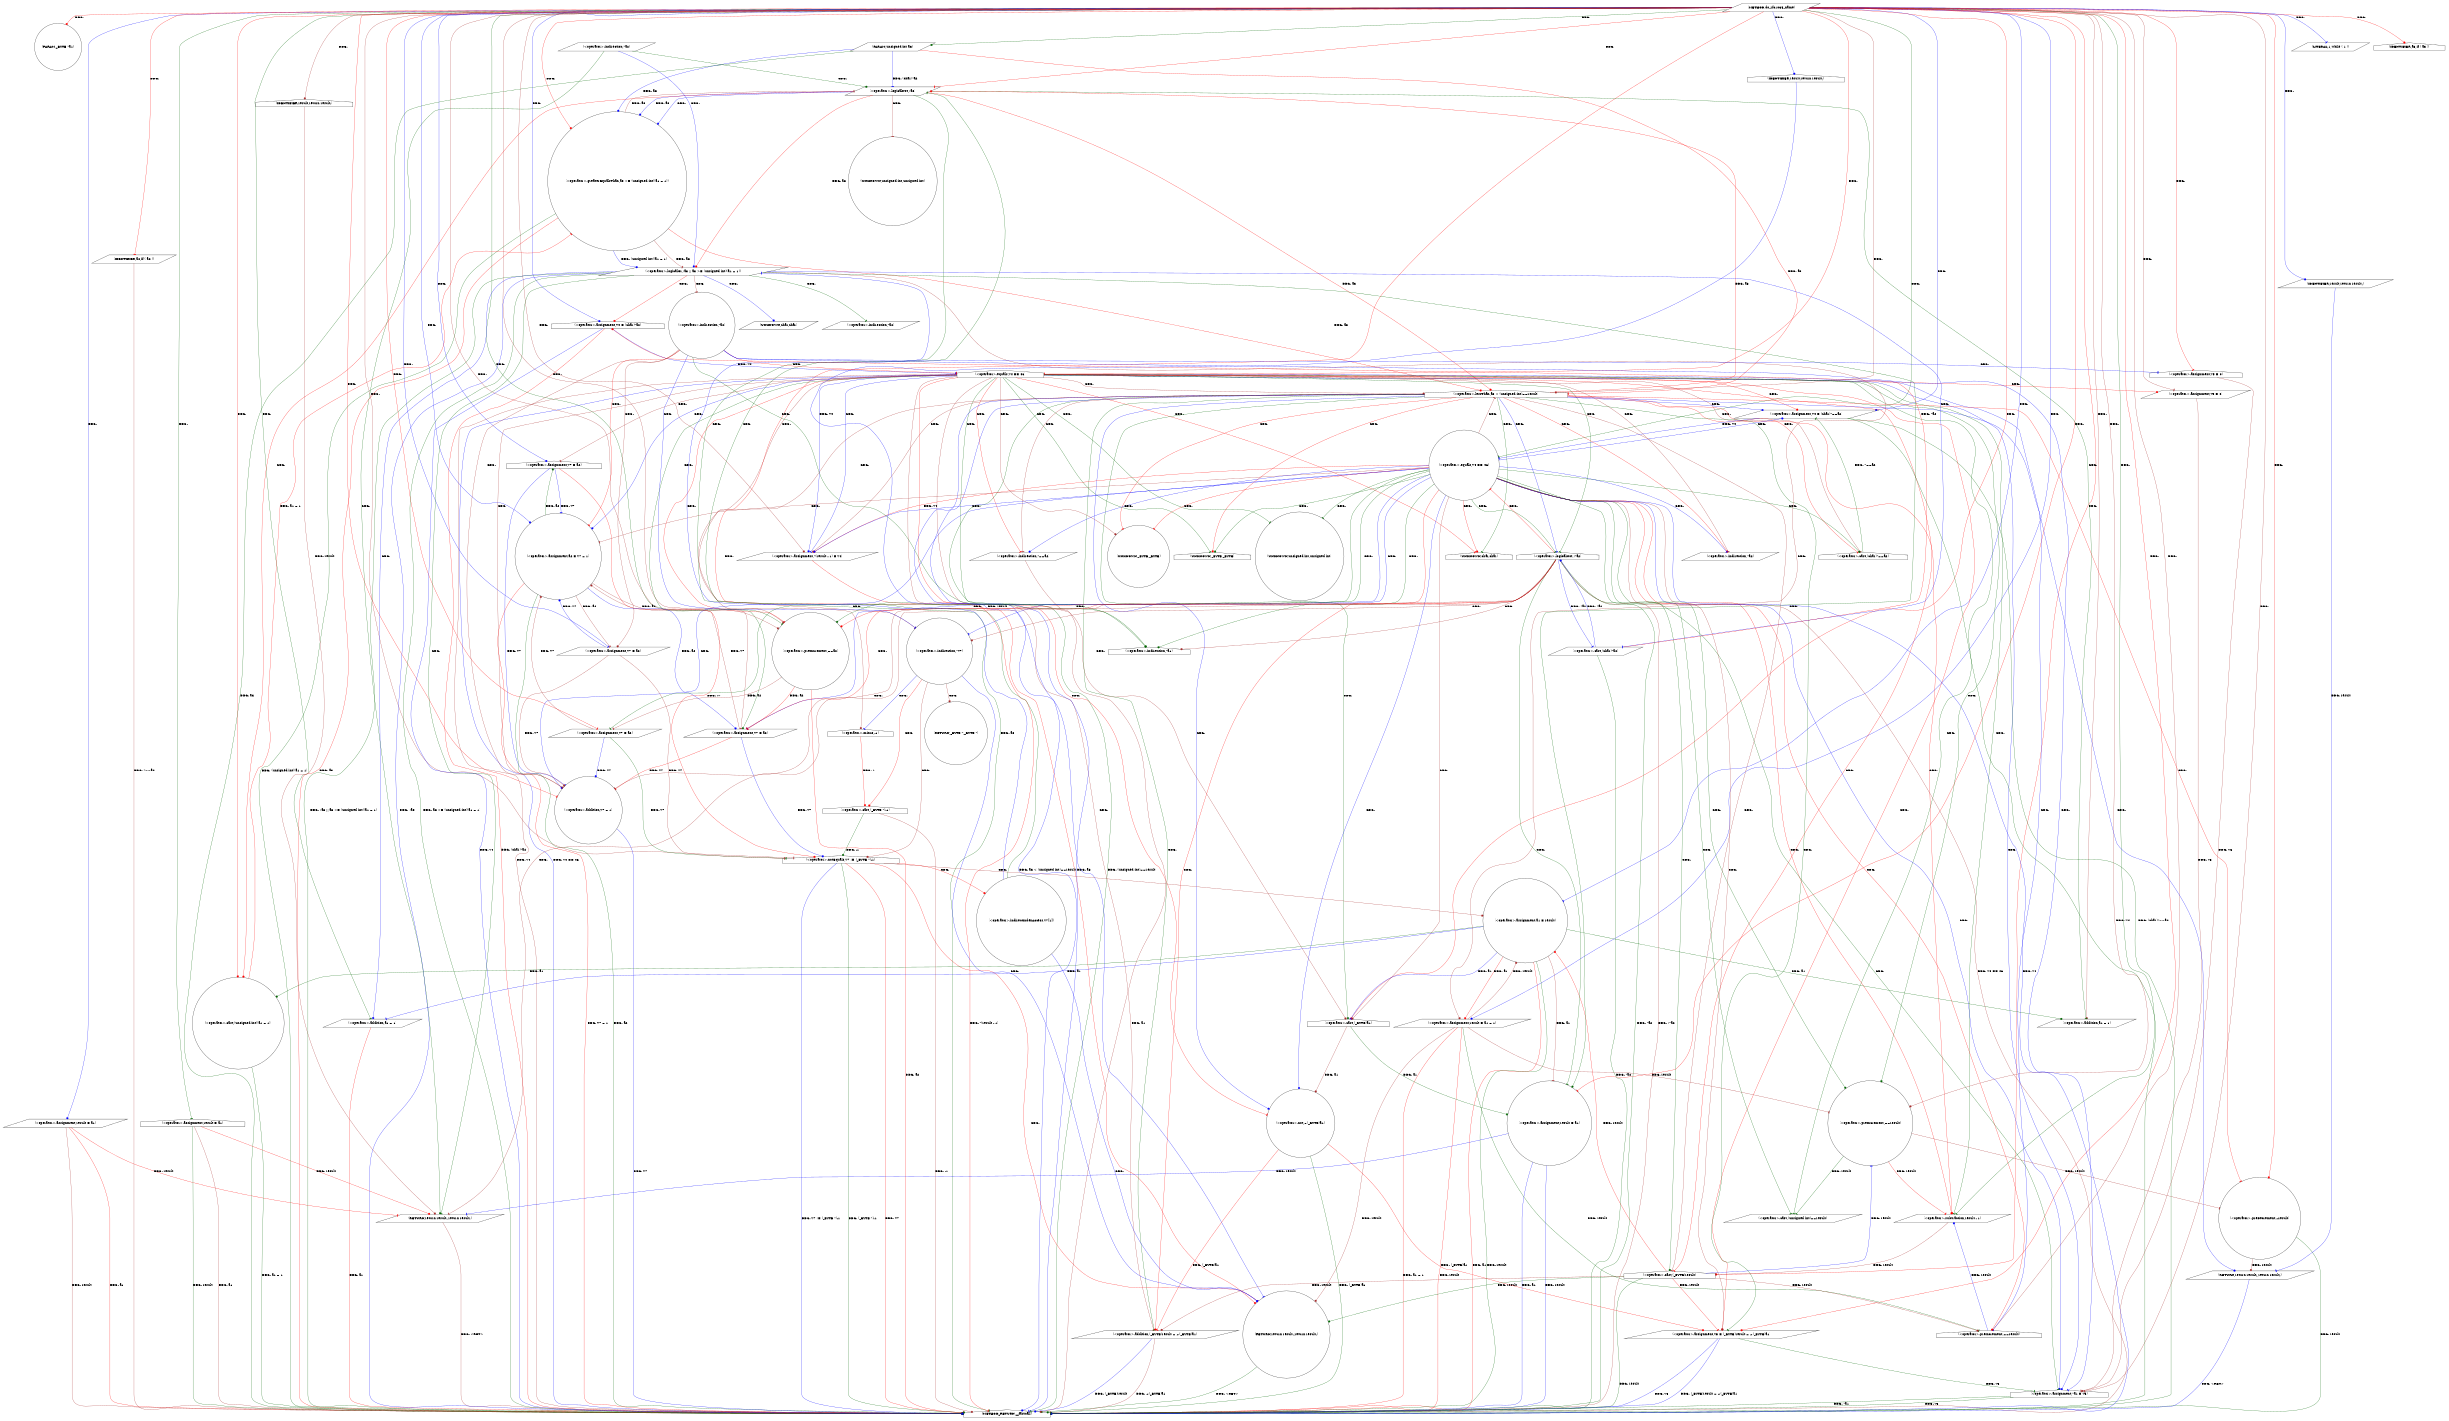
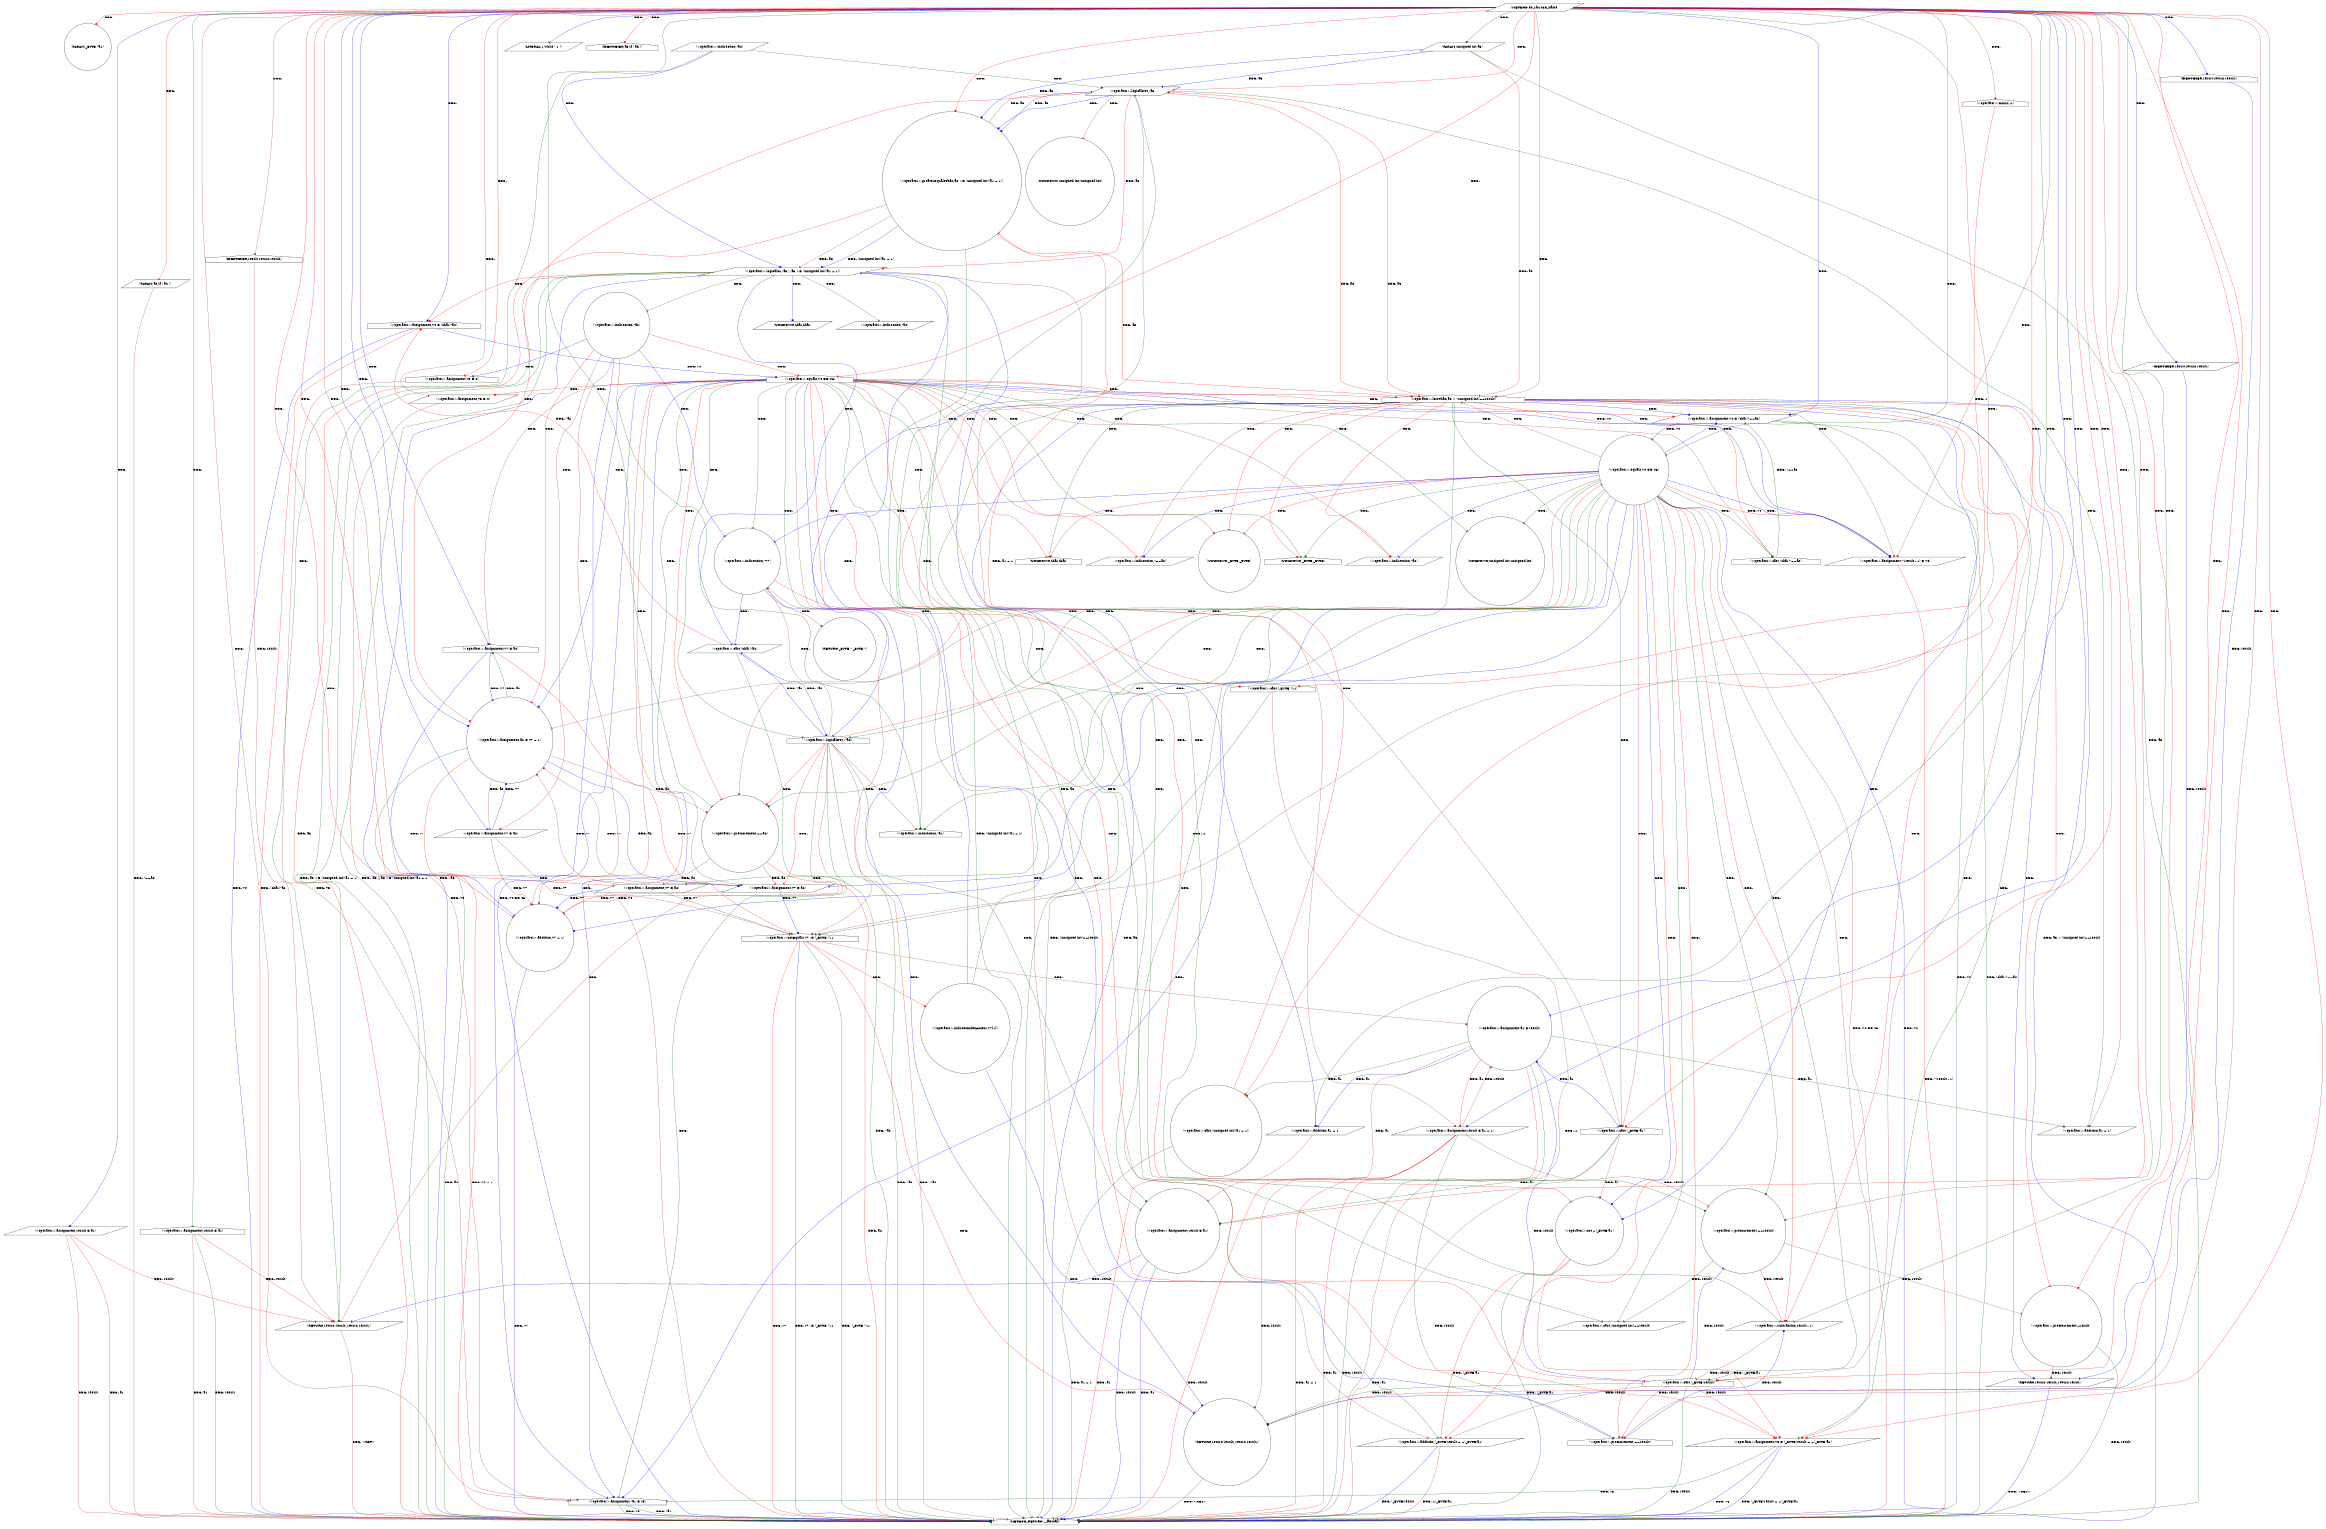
(905, 79) -> (1256, 79)
(134, 259) -> (156, 284)
(345, 372) -> (564, 252)
(891, 702) -> (739, 619)
(1144, 944) -> (1355, 1392)
(1596, 1117) -> (1533, 1268)
